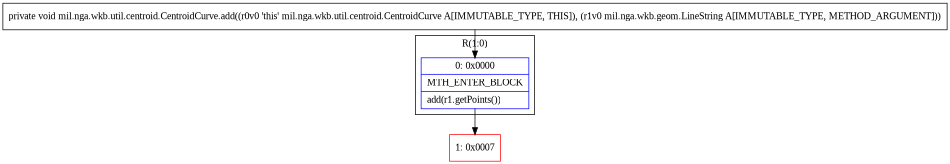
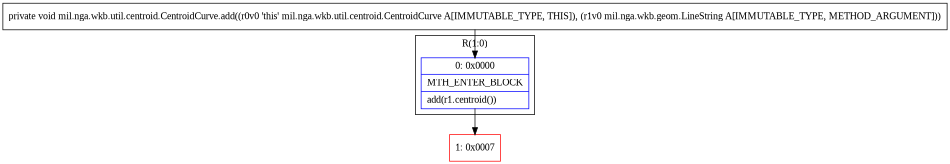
(464, 100) -> (462, 100)
